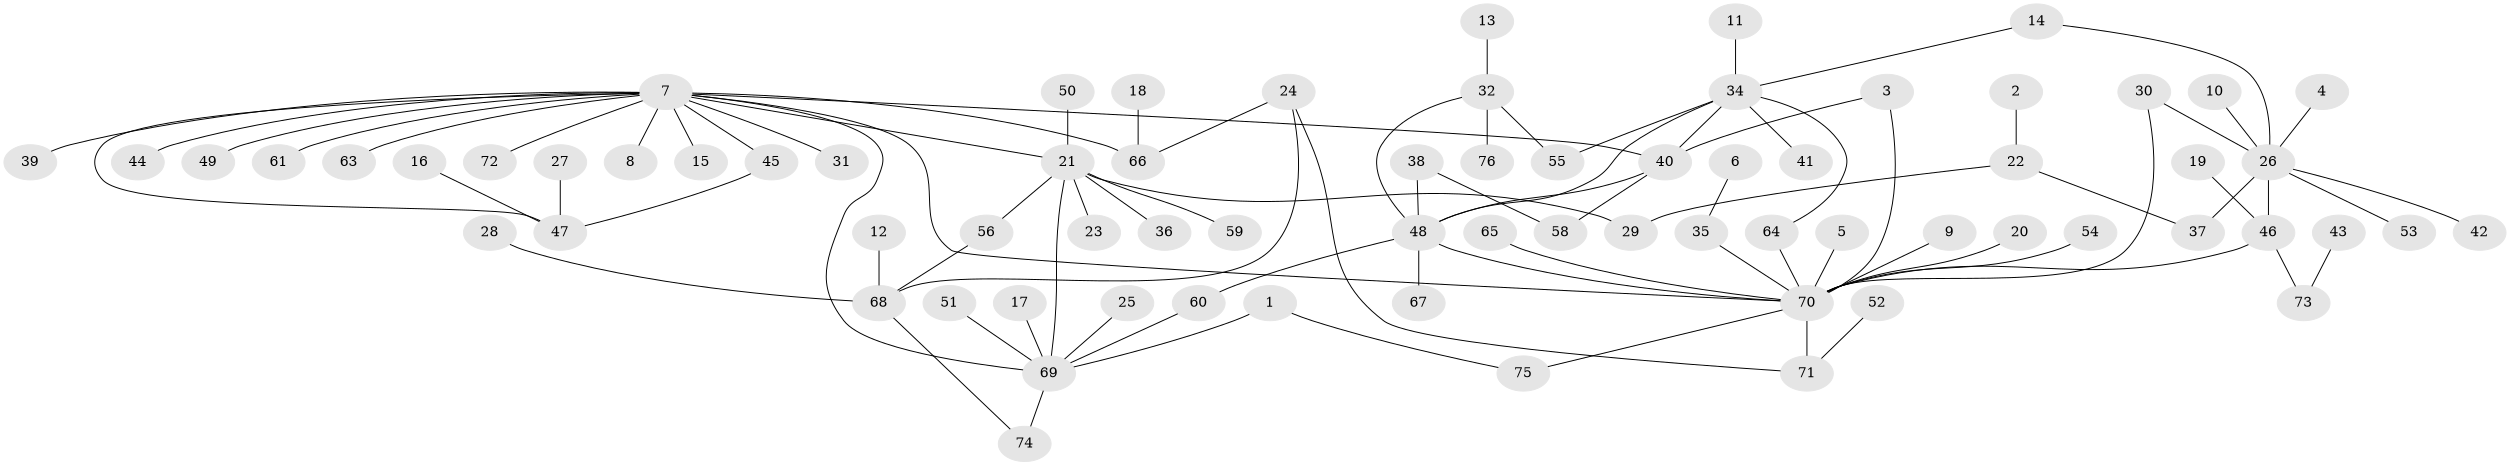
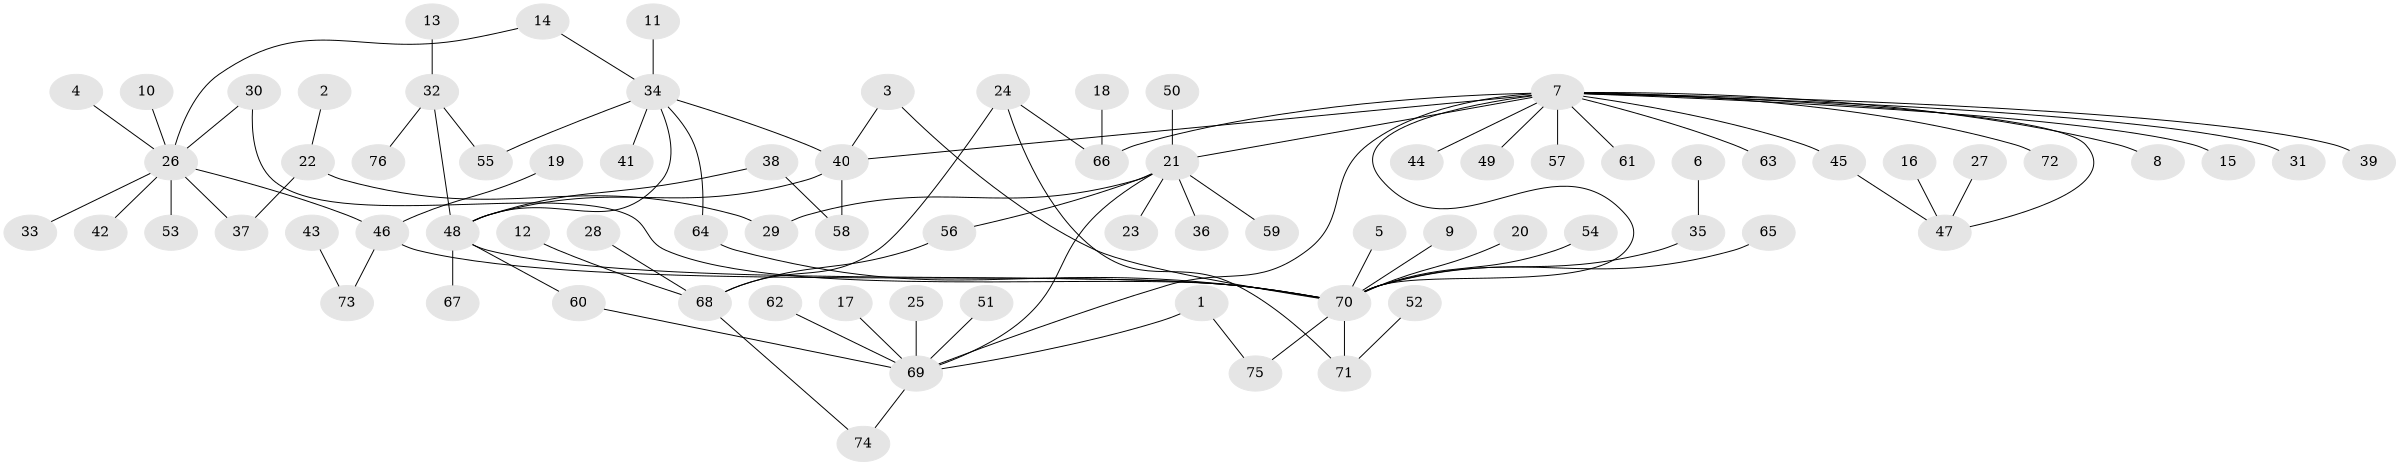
none -> (1558, 162)
none -> (30, 233)
none -> (775, 303)
